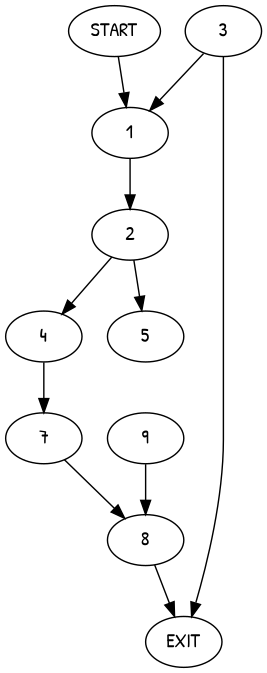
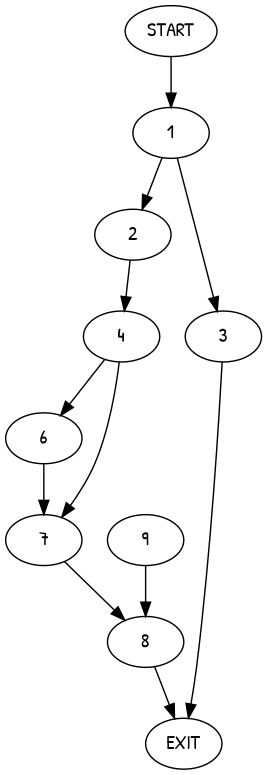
(182, 77) -> (195, 228)
(146, 337) -> none
none -> (44, 438)
